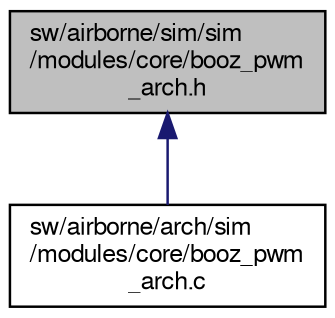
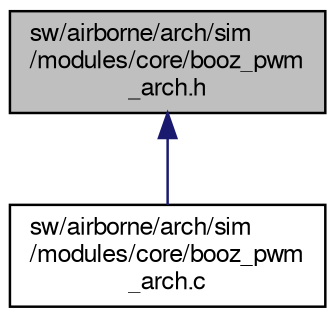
(168, 62) -> (168, 62)
